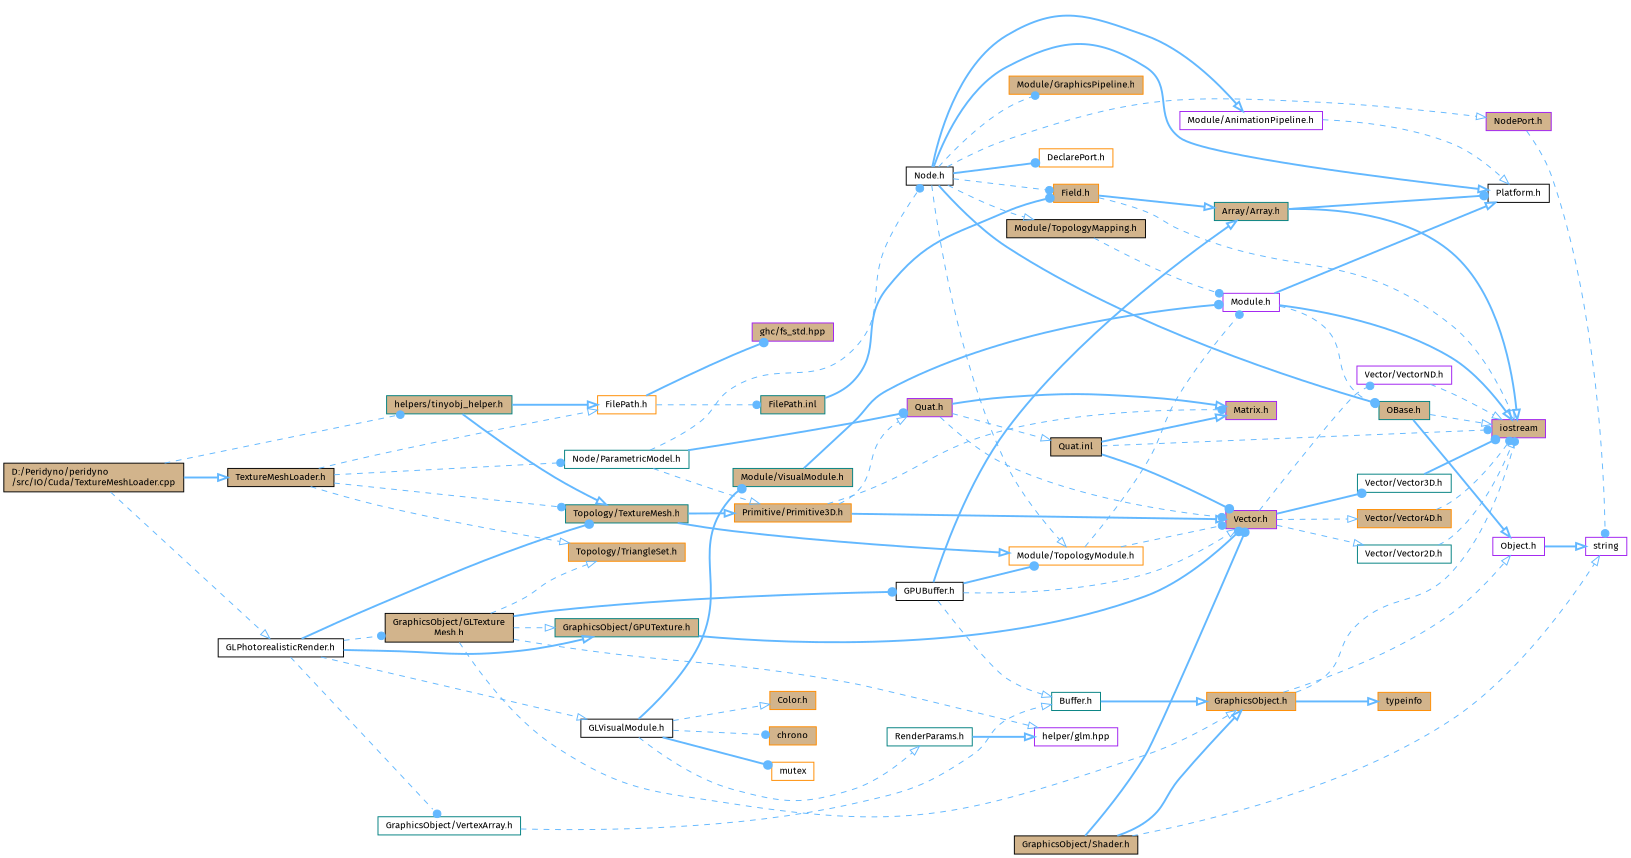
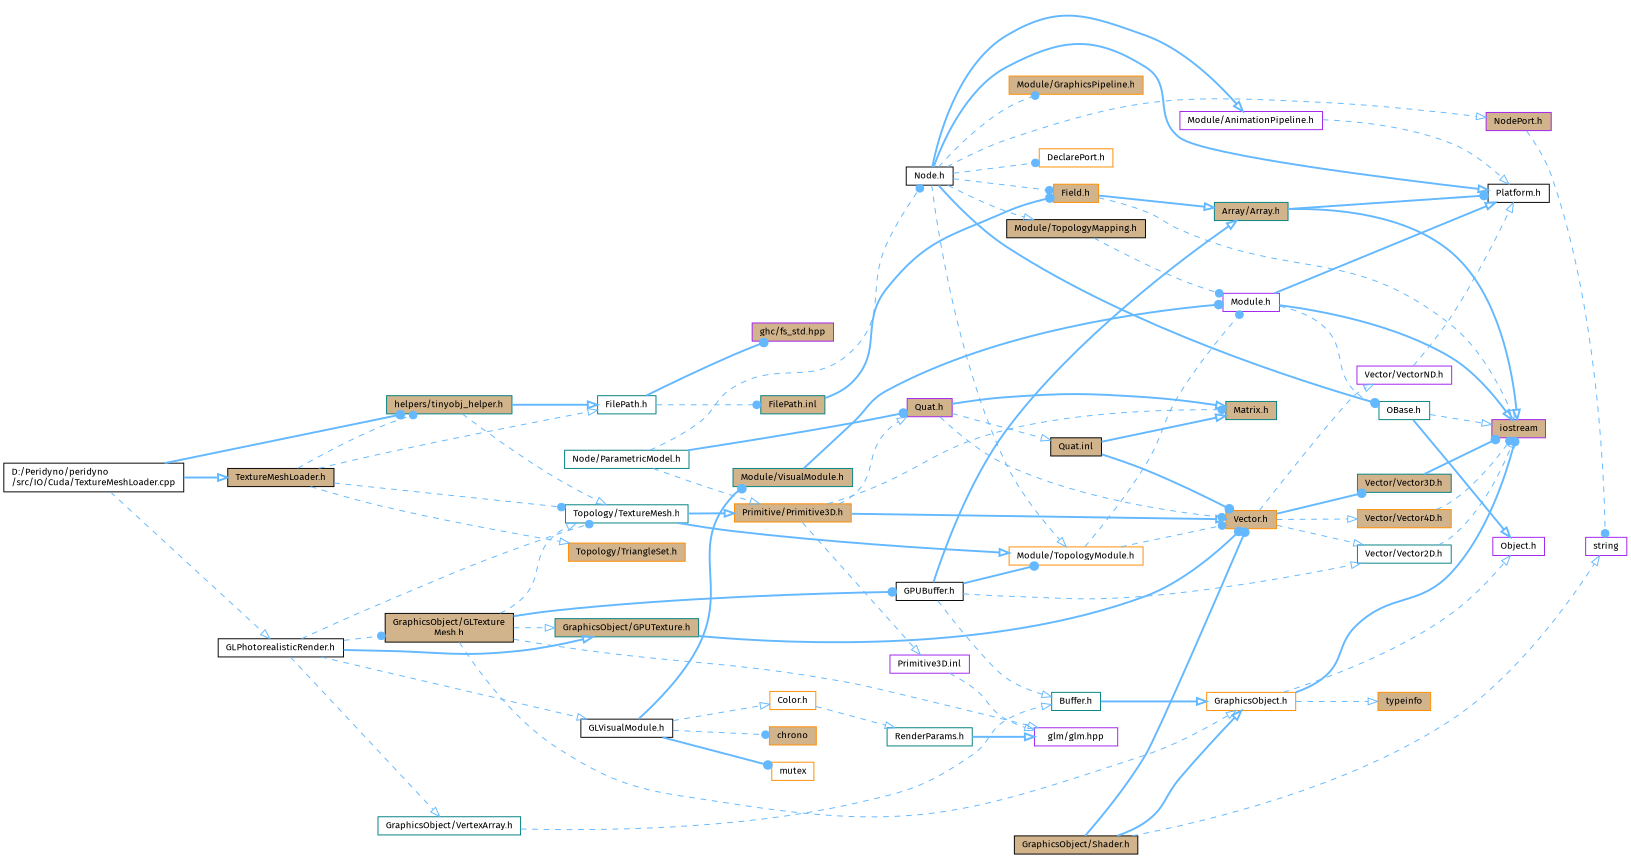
(992, 168) -> (992, 168)
(1462, 398) -> (1466, 292)
(627, 405) -> (627, 405)
(1251, 411) -> (1251, 411)
(1404, 411) -> (1404, 411)
(1293, 438) -> none
(281, 439) -> (281, 439)
(1310, 446) -> (1310, 446)
(525, 458) -> (528, 460)
(445, 469) -> (352, 439)
(94, 478) -> (94, 478)
(1404, 483) -> (1404, 483)
(627, 514) -> (627, 514)
(1251, 520) -> (1251, 520)
(1560, 546) -> none
(442, 578) -> (442, 578)
(1101, 584) -> (1168, 594)
(539, 588) -> (536, 572)
(1427, 591) -> (1427, 591)
none -> (930, 664)
(793, 700) -> (793, 700)
(1251, 701) -> (1251, 701)
(1332, 701) -> (1332, 701)
(362, 733) -> (362, 733)
(1076, 737) -> (1076, 737)
(774, 799) -> (851, 716)
